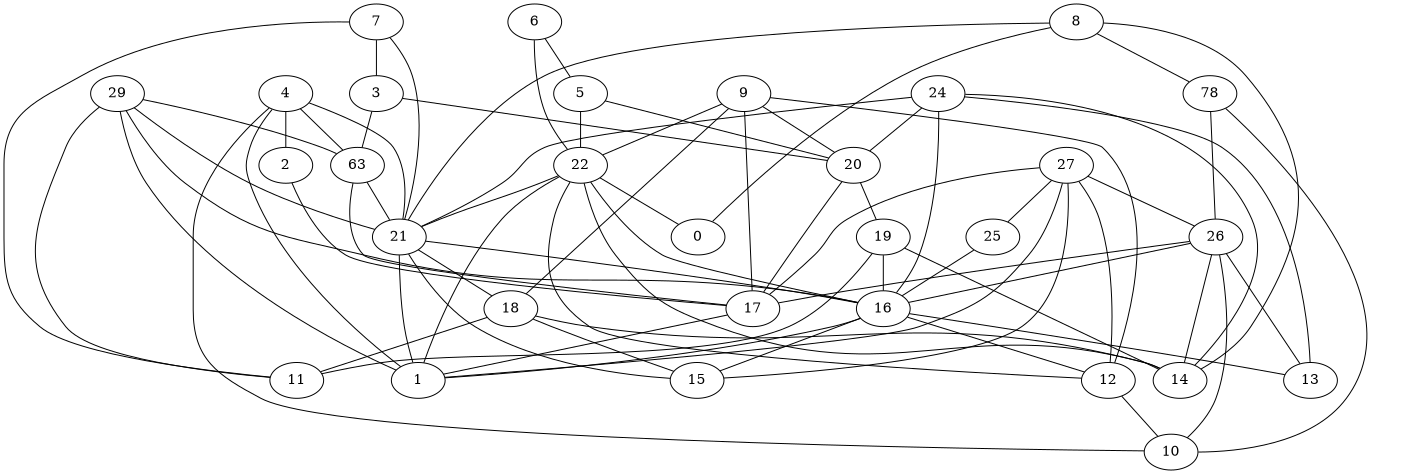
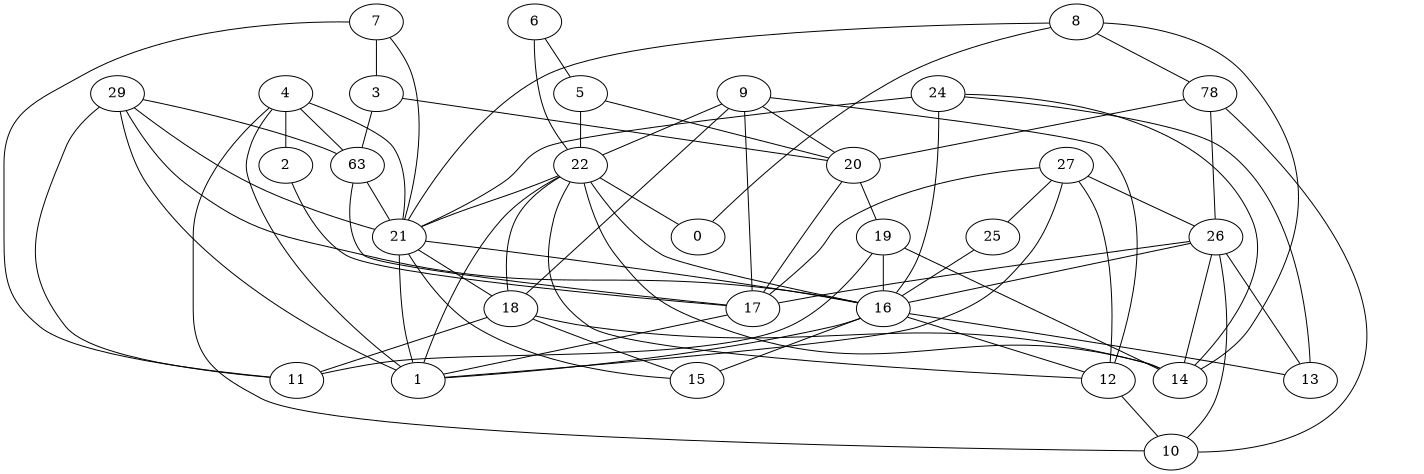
(896, 129) -> (1047, 126)
none -> (514, 224)
(919, 358) -> none
